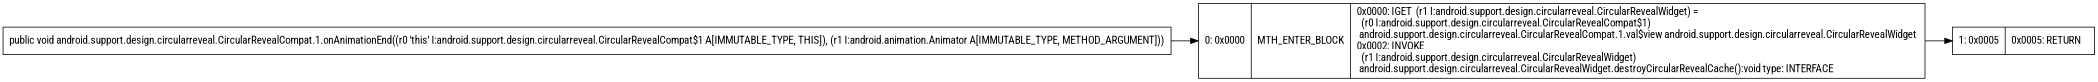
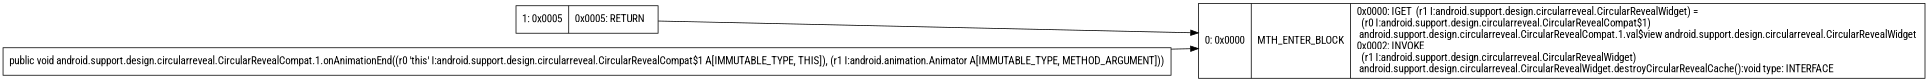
(1935, 41) -> (924, 27)
